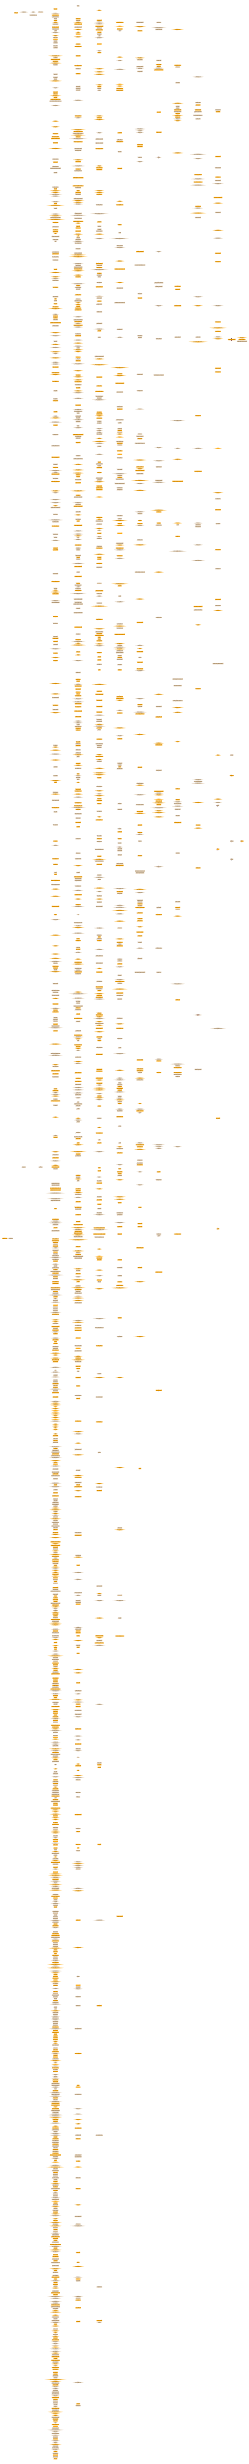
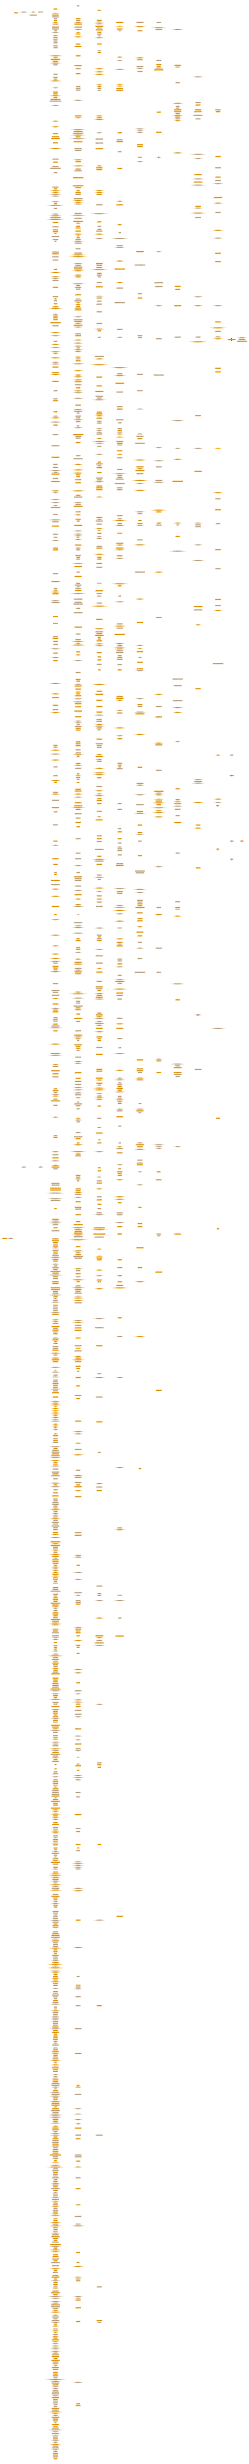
(99, 1039) -> (99, 1039)
